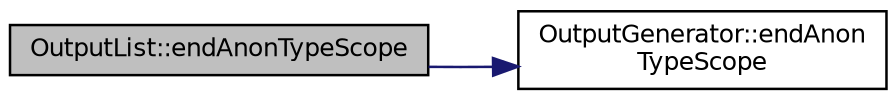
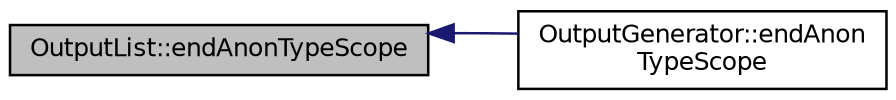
(461, 67) -> (486, 33)
